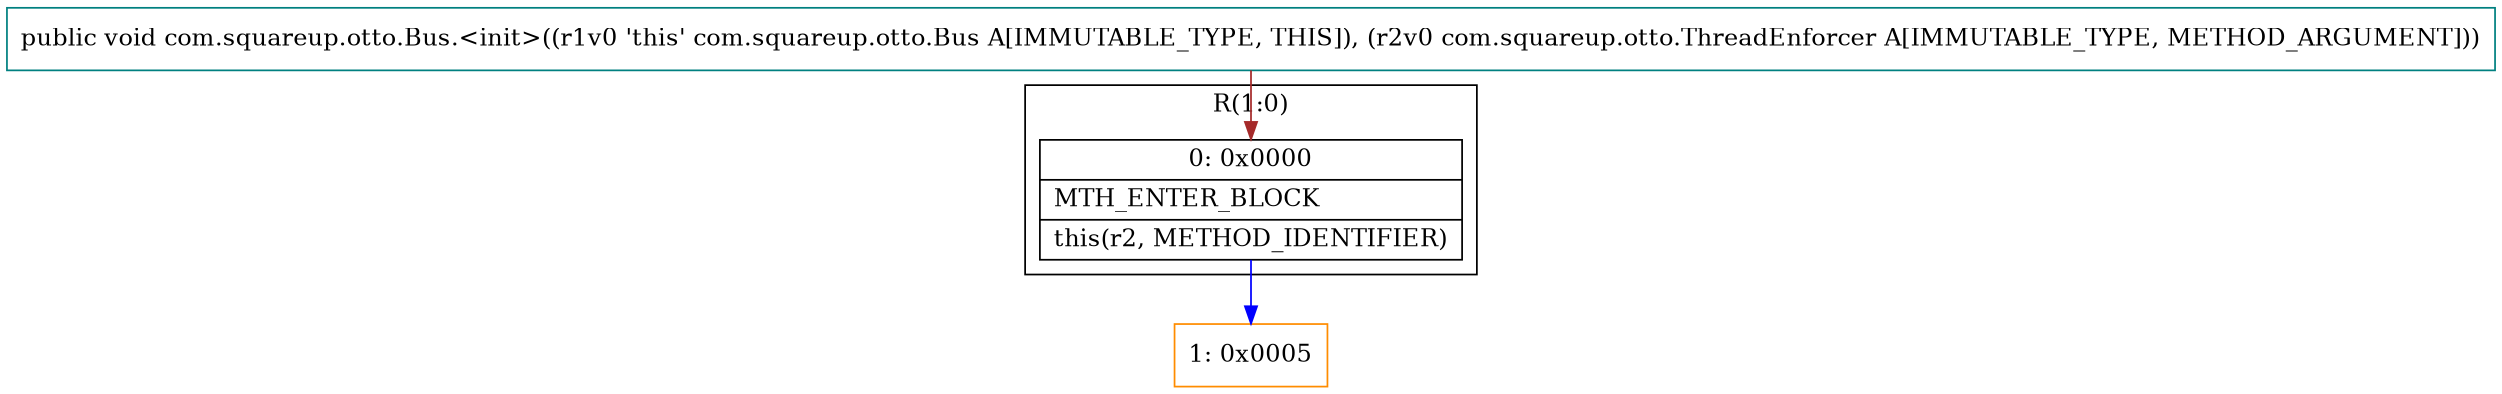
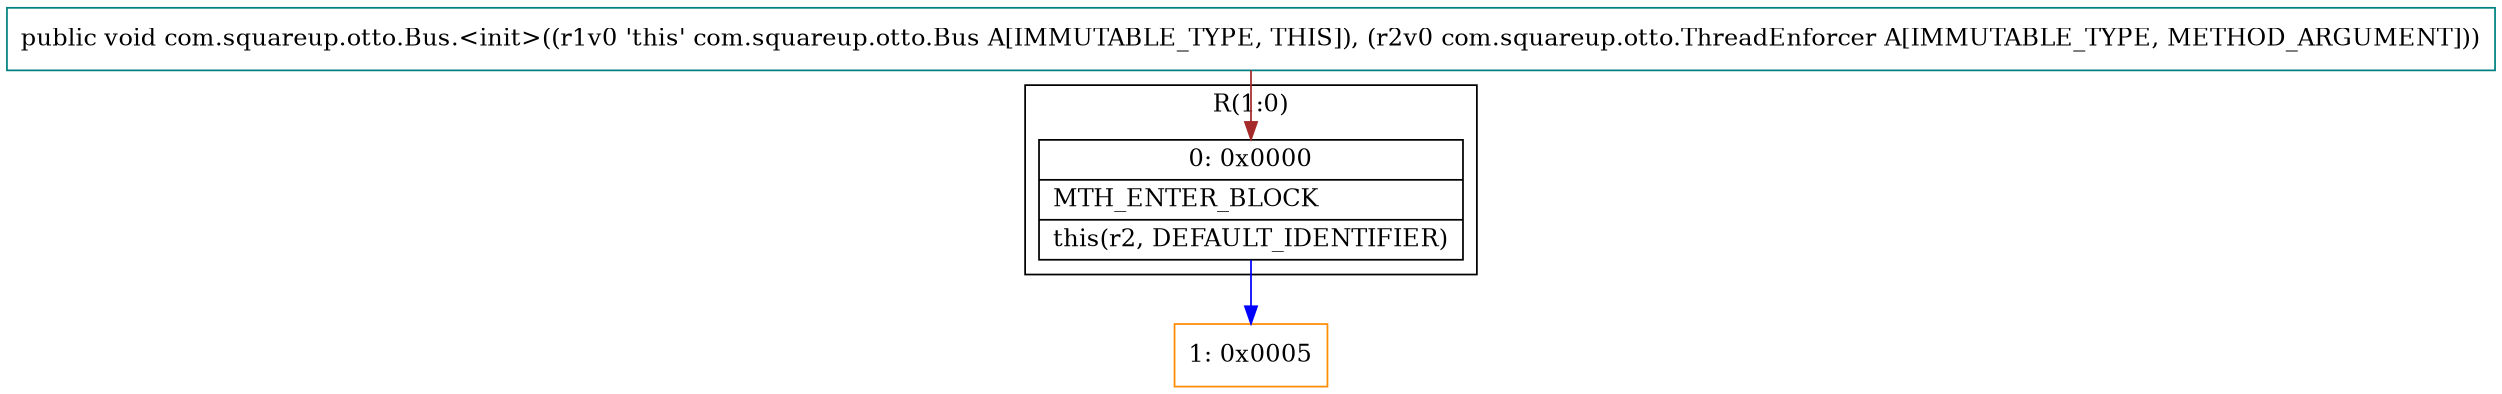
(1251, 239) -> (1251, 239)
